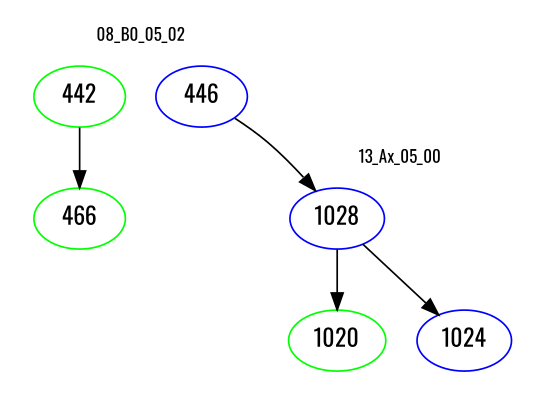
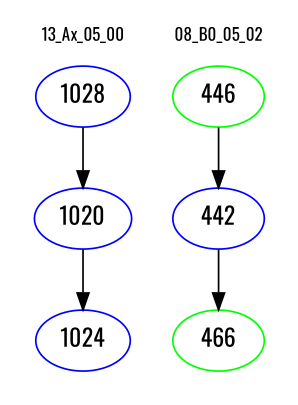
(80, 97) -> (219, 219)
(202, 97) -> (219, 97)
(286, 159) -> (219, 149)
(394, 274) -> (83, 271)
(337, 341) -> (83, 219)
